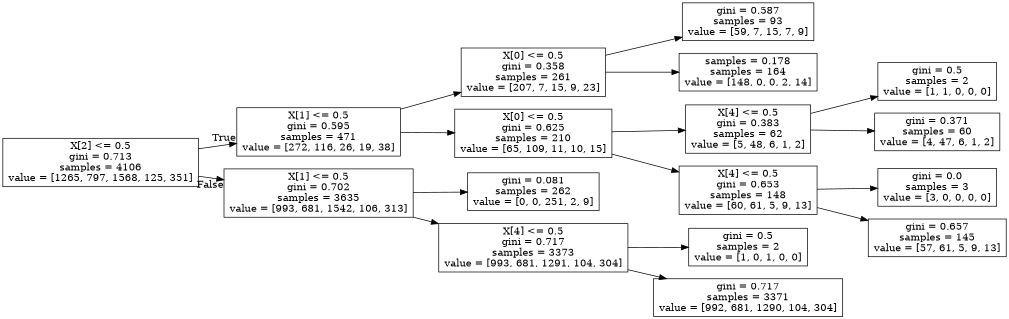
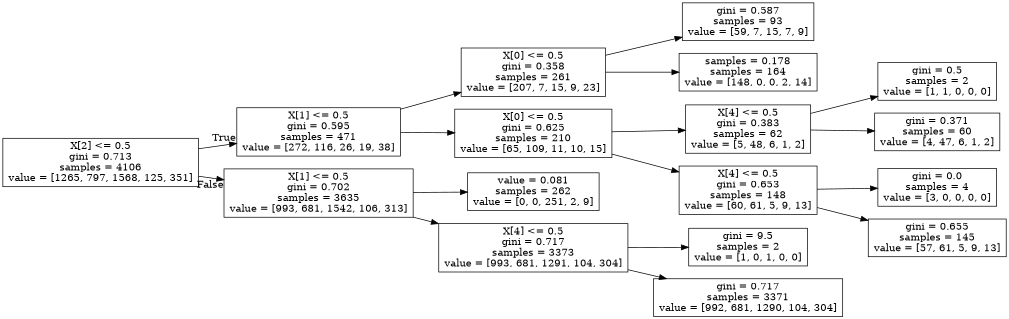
(937, 187) -> (937, 187)
(533, 192) -> (533, 192)
(937, 238) -> (937, 238)
(748, 247) -> (748, 247)
